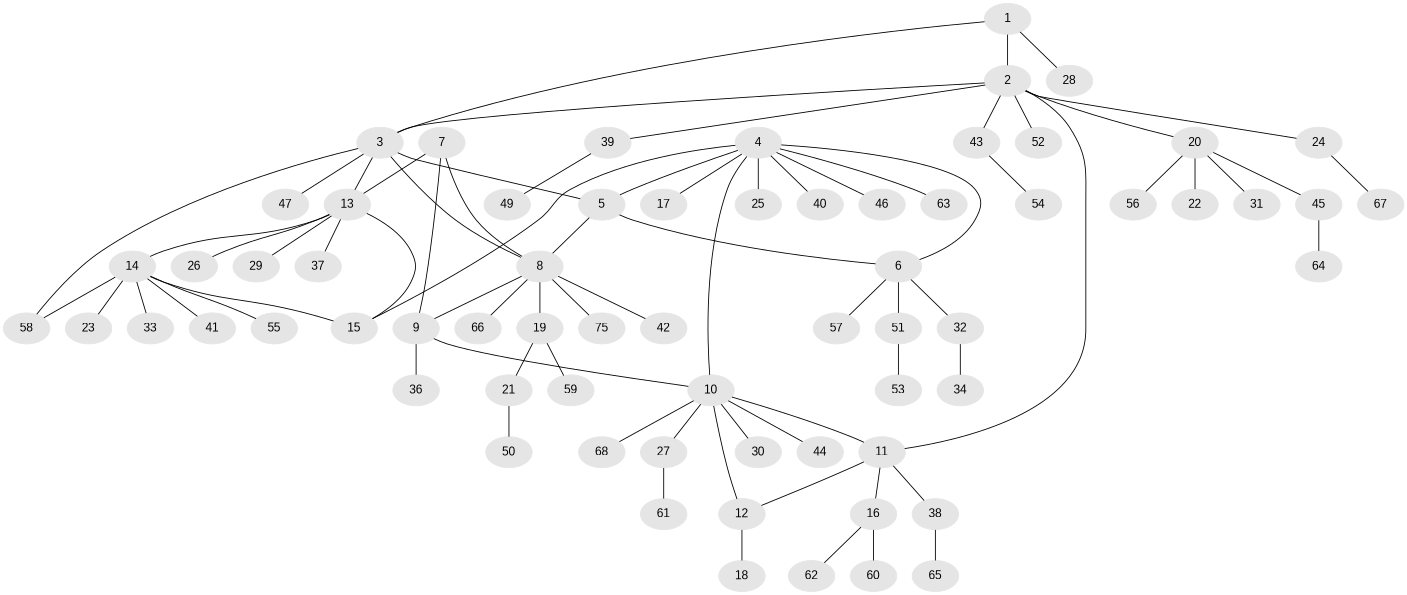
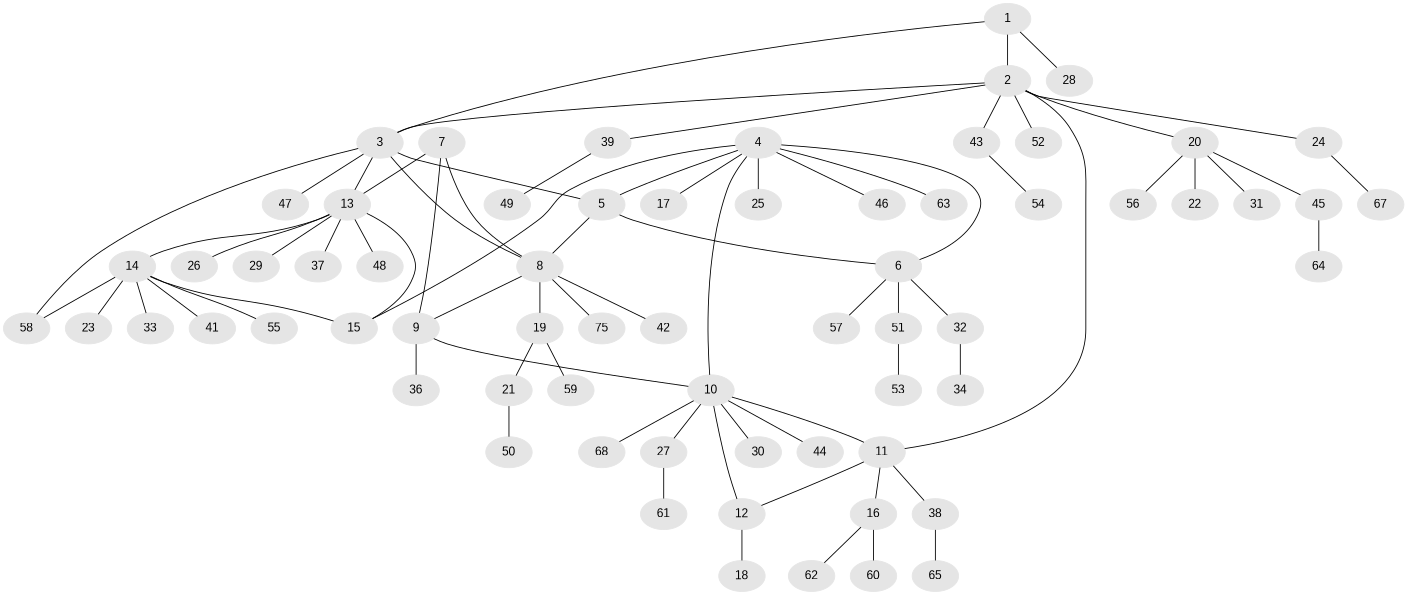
(820, 205) -> none
none -> (380, 267)
(478, 328) -> none
